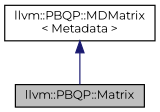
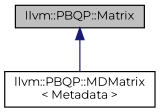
(80, 69) -> (80, 56)
